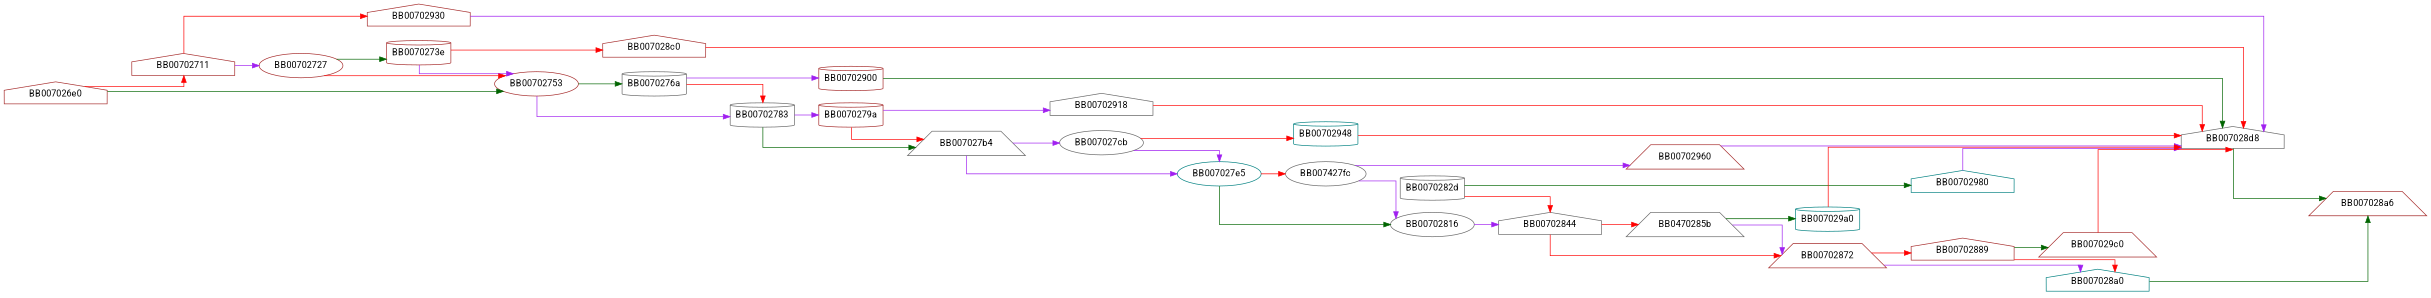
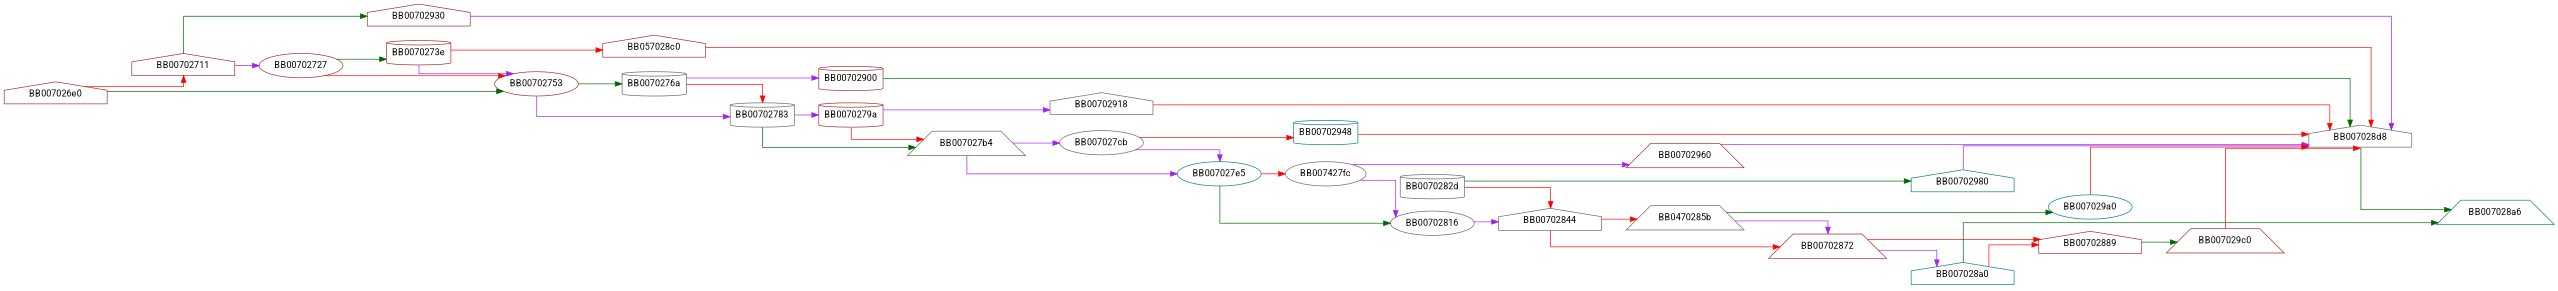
(254, 16) -> (253, 16)
(654, 47) -> (654, 47)
(2368, 204) -> (2495, 212)
(1828, 219) -> (2090, 207)
(2067, 260) -> (2000, 245)
